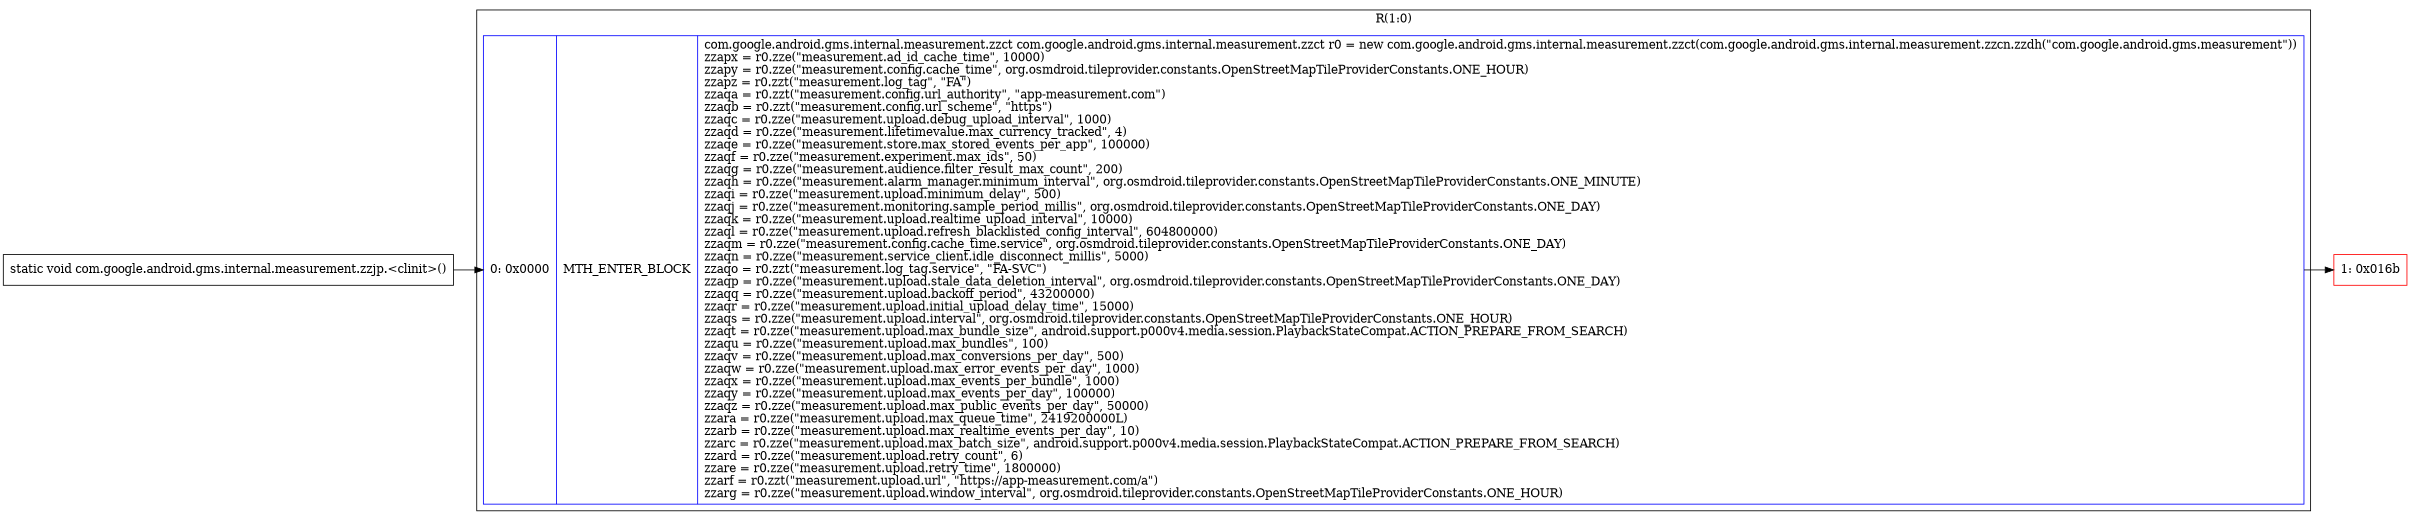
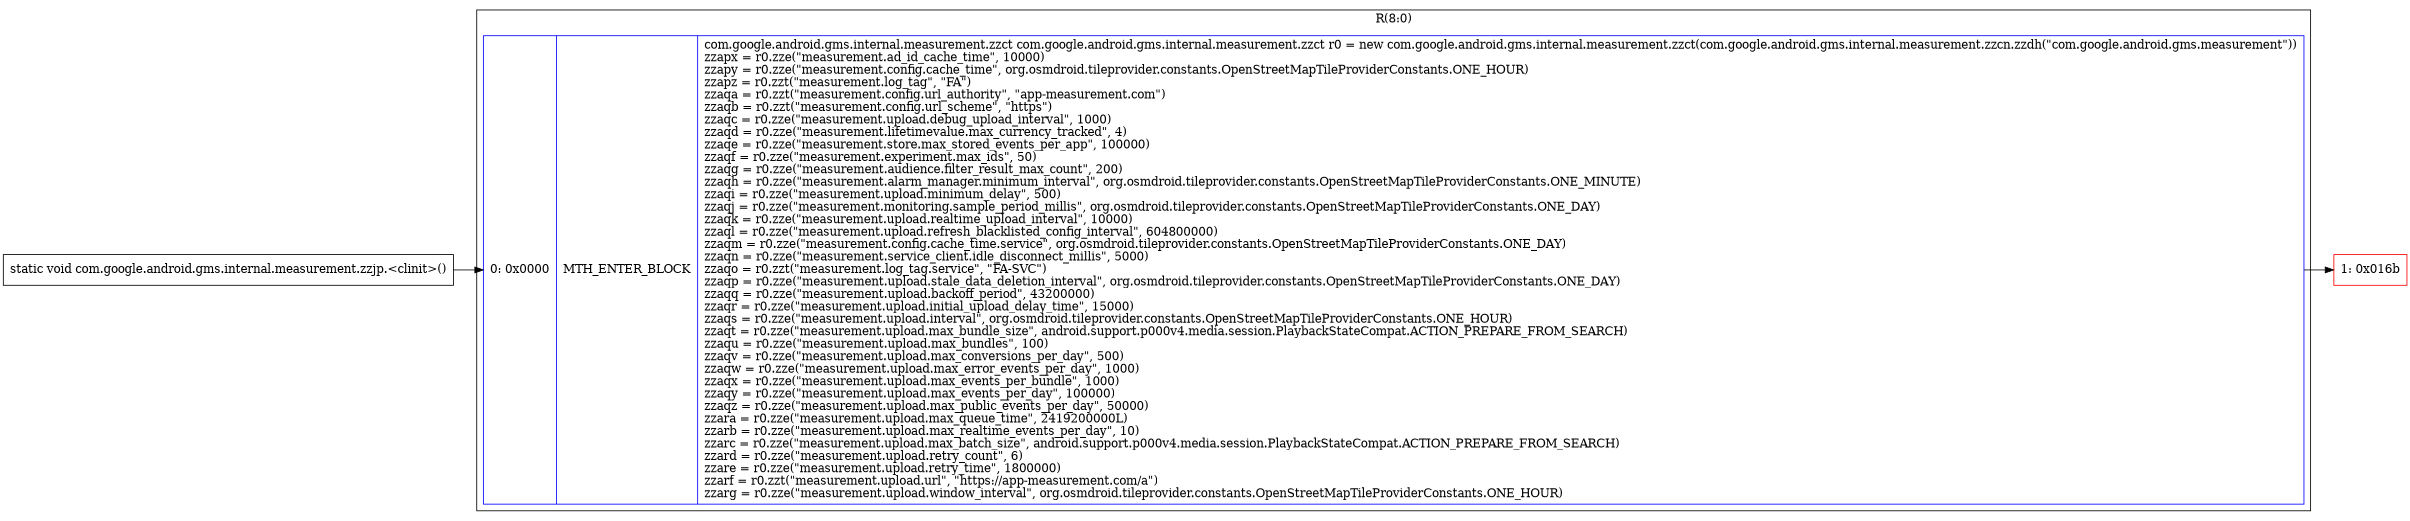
(1394, 20) -> (1394, 20)
